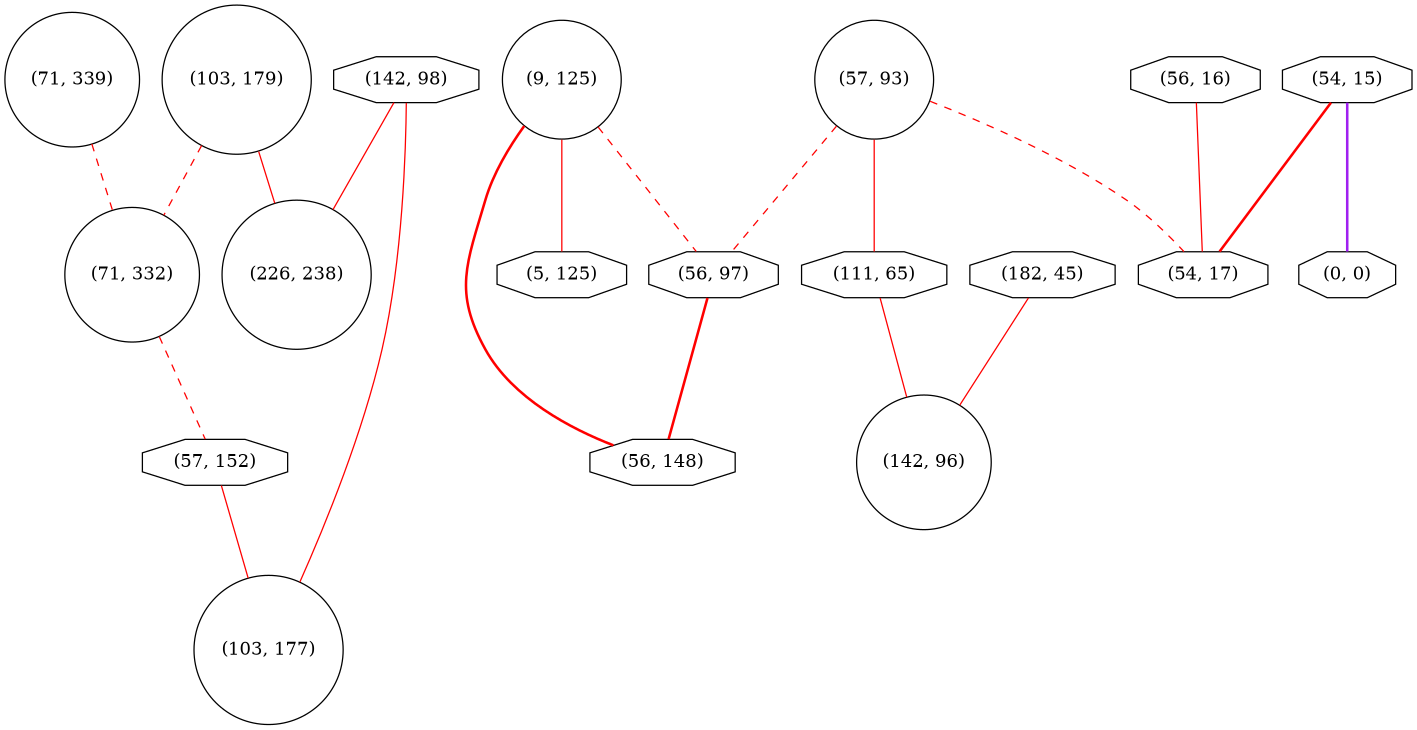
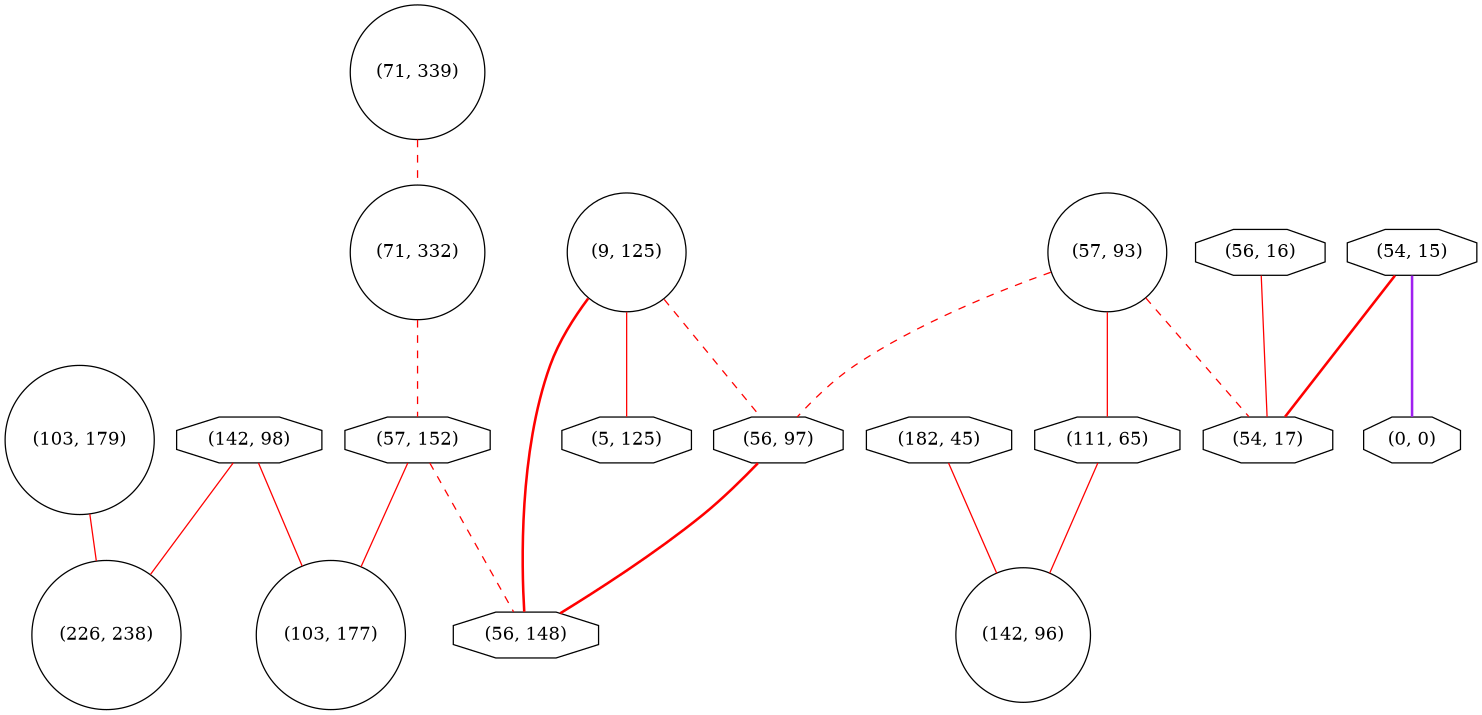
(183, 180) -> none
none -> (472, 537)
